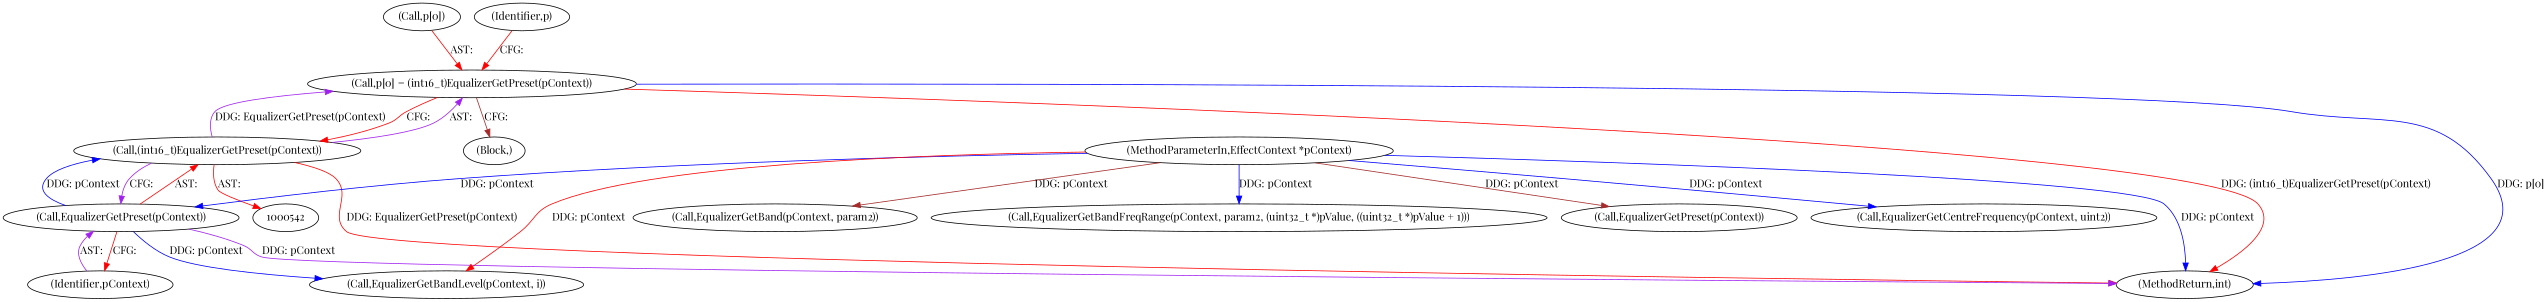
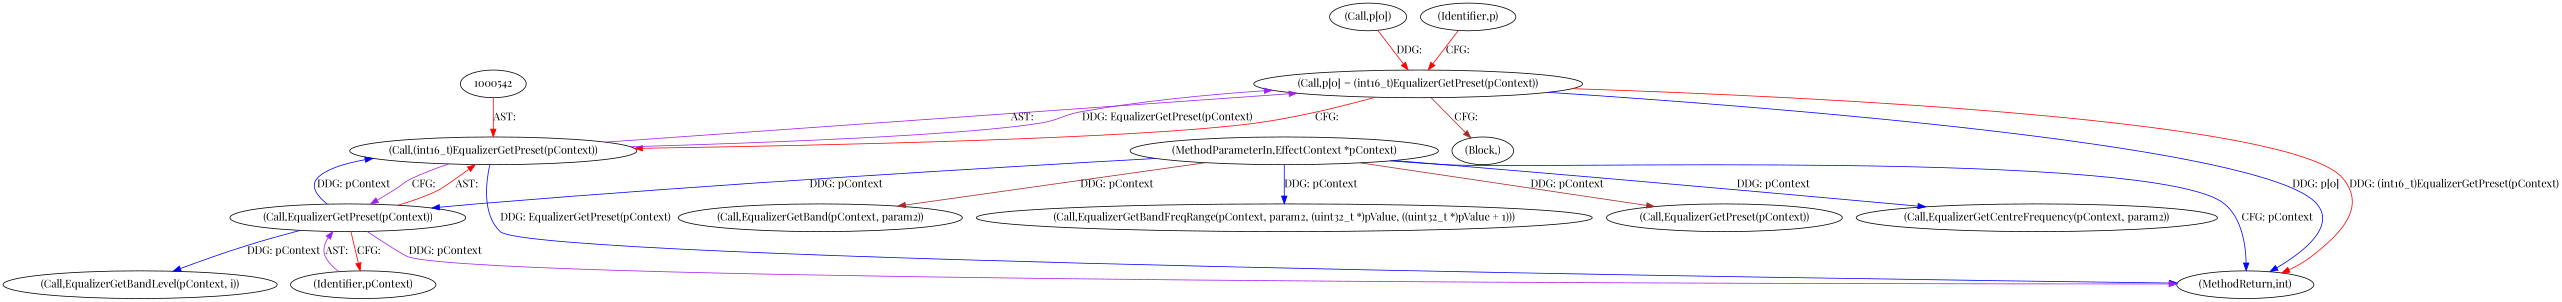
(464, 50) -> (1411, 50)
(750, 168) -> none
(223, 194) -> (493, 113)
(1984, 218) -> (2037, 218)
(2218, 218) -> (2278, 218)
(1176, 268) -> (1299, 268)
